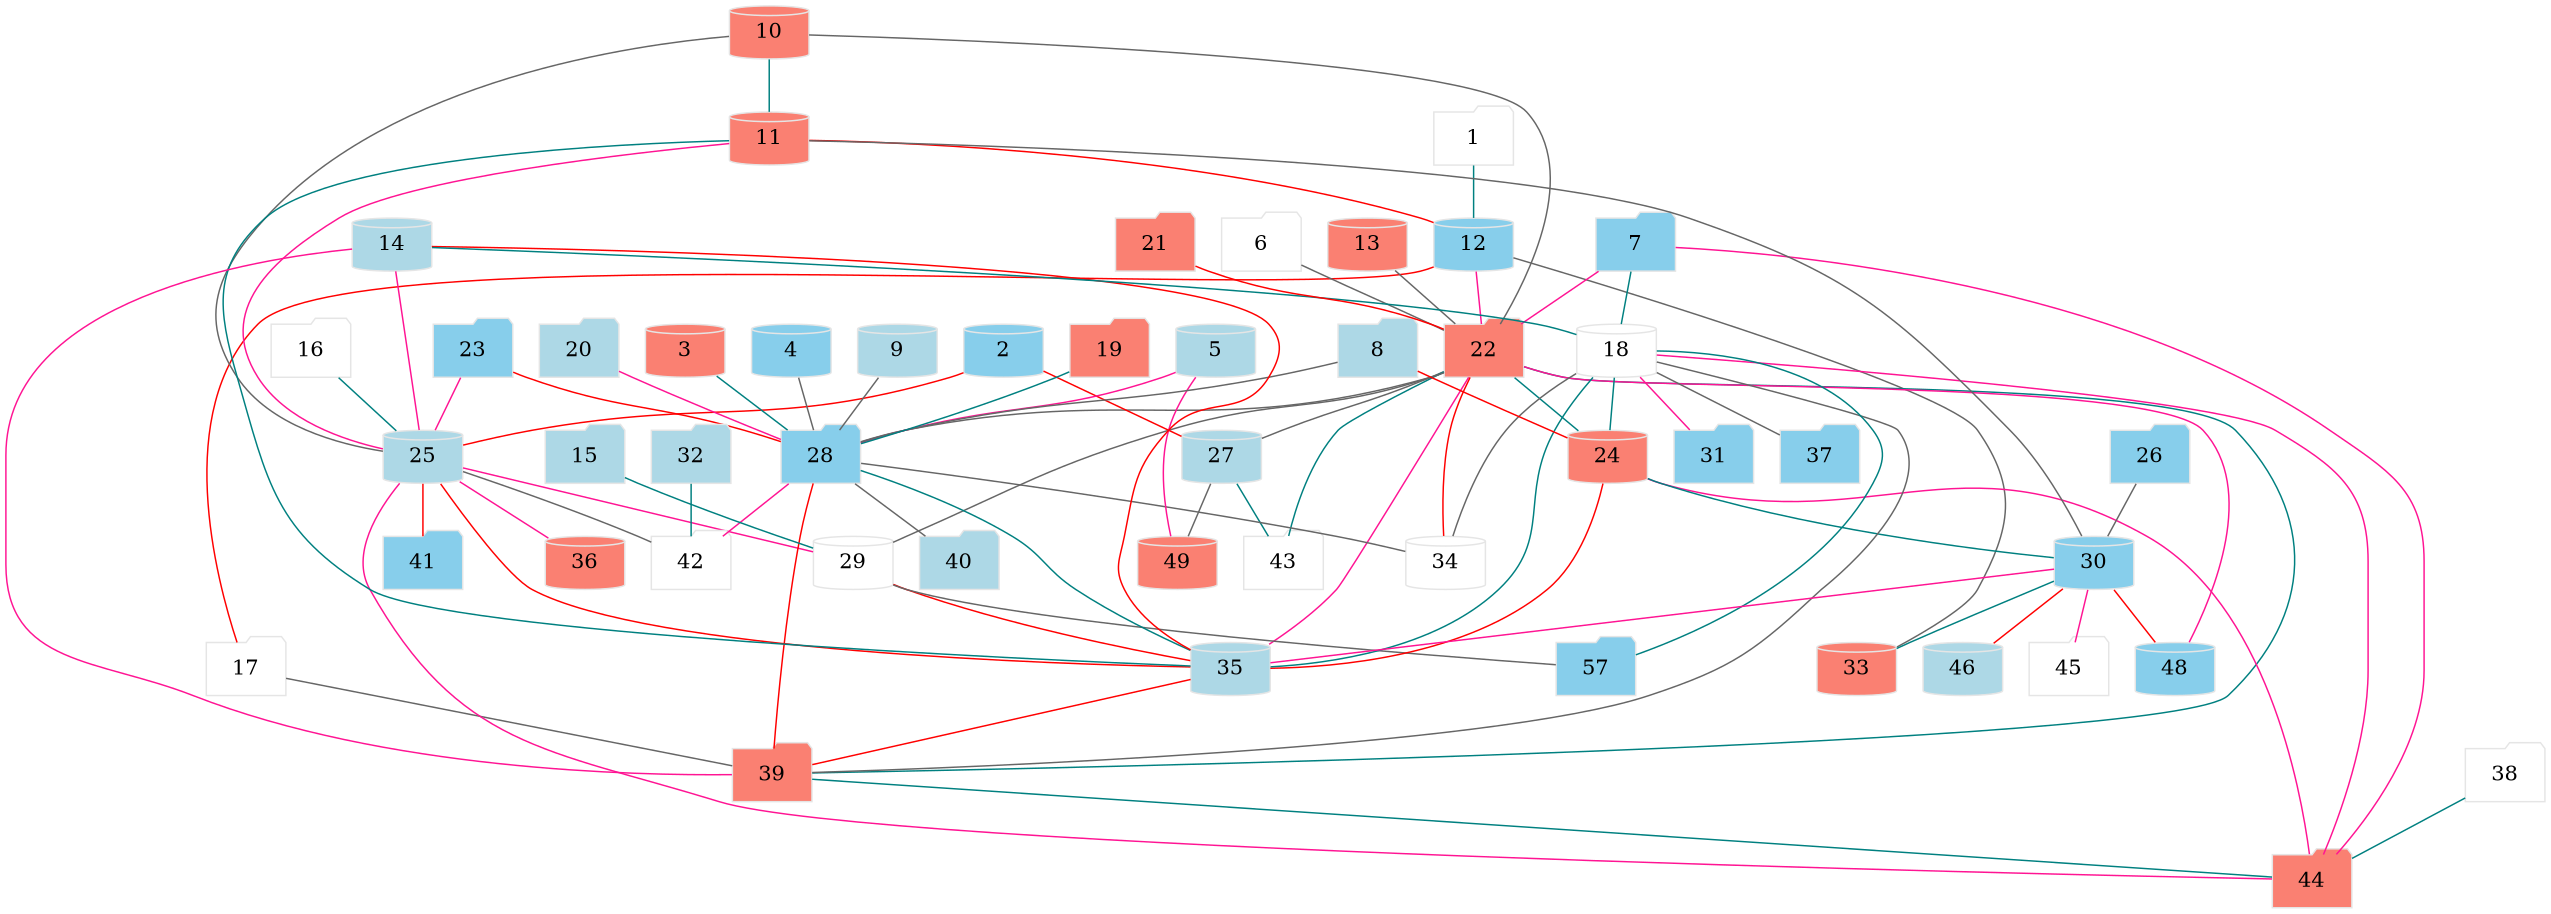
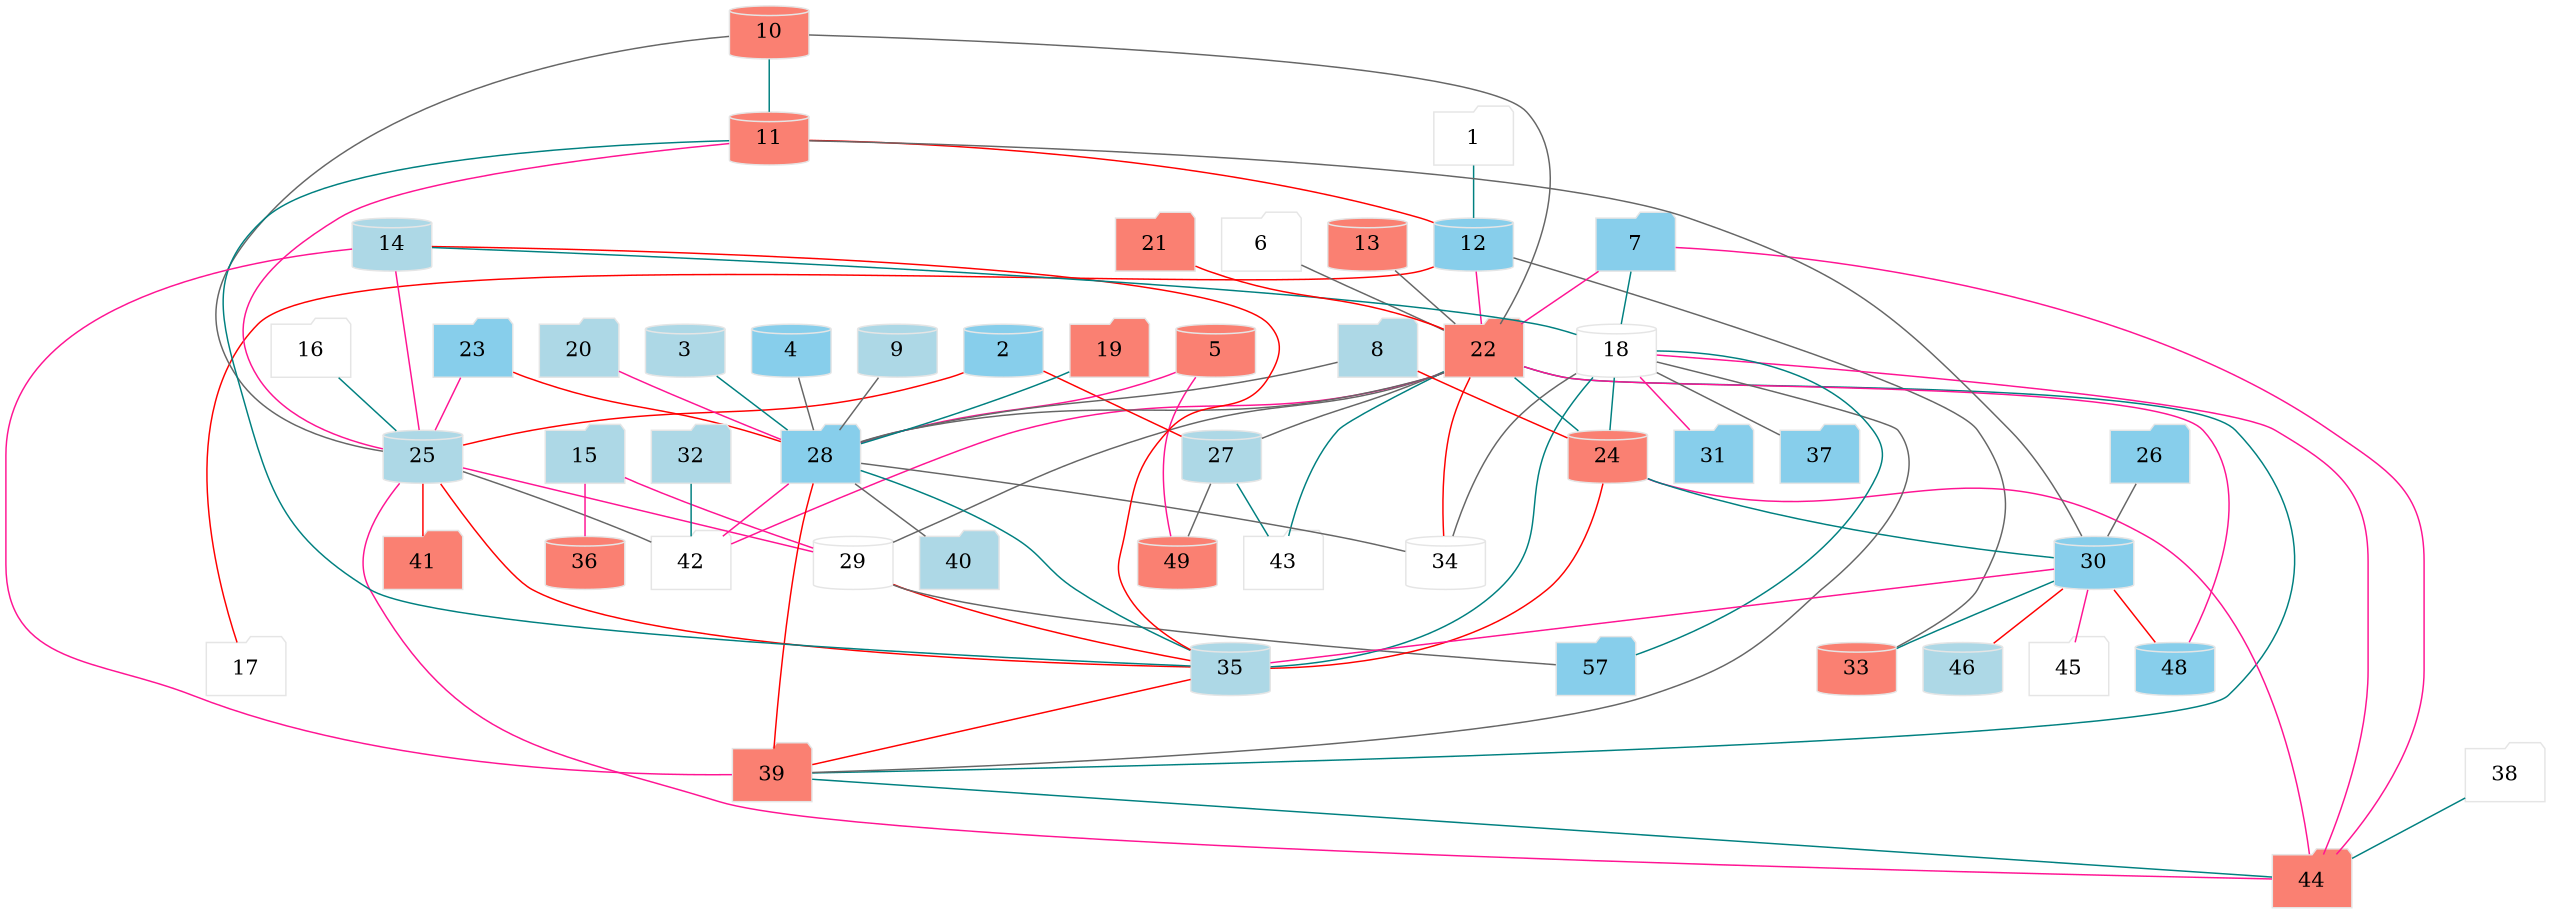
(685, 351) -> (685, 351)
(1216, 351) -> (1216, 351)
(504, 510) -> (585, 510)
(718, 515) -> (718, 515)
(1381, 521) -> (1060, 422)
(423, 563) -> (423, 563)
(509, 722) -> none
